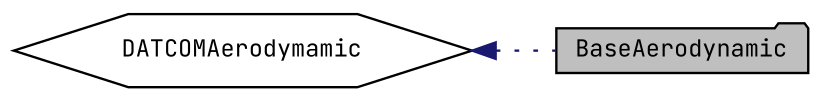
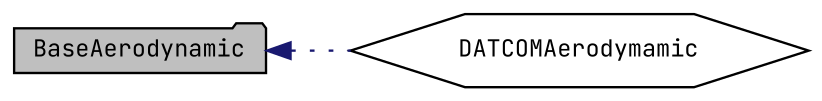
(526, 51) -> (321, 51)
